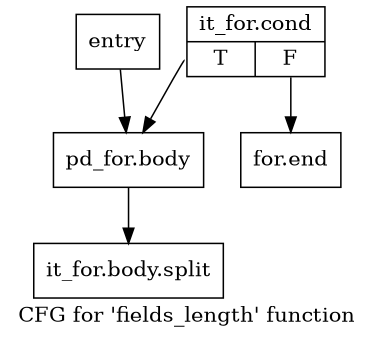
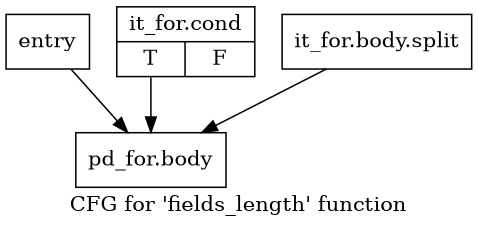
(291, 160) -> none
(129, 208) -> (271, 97)
